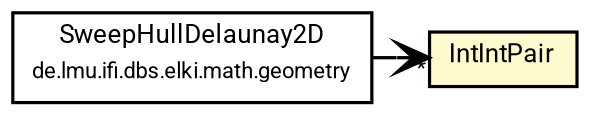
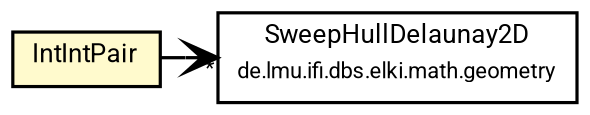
(385, 58) -> (173, 58)
